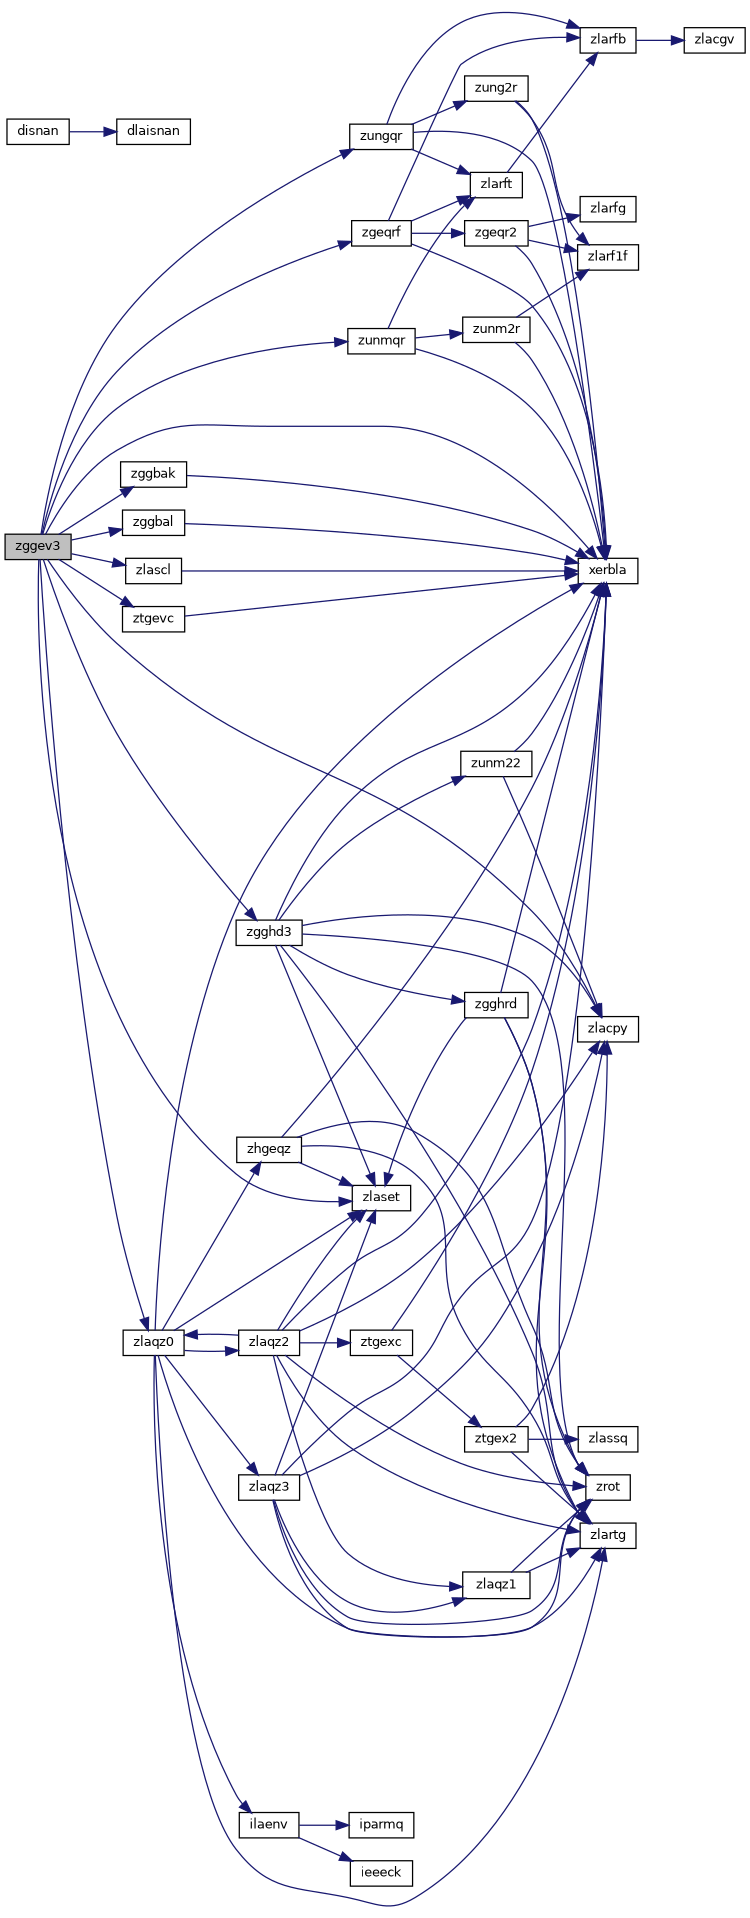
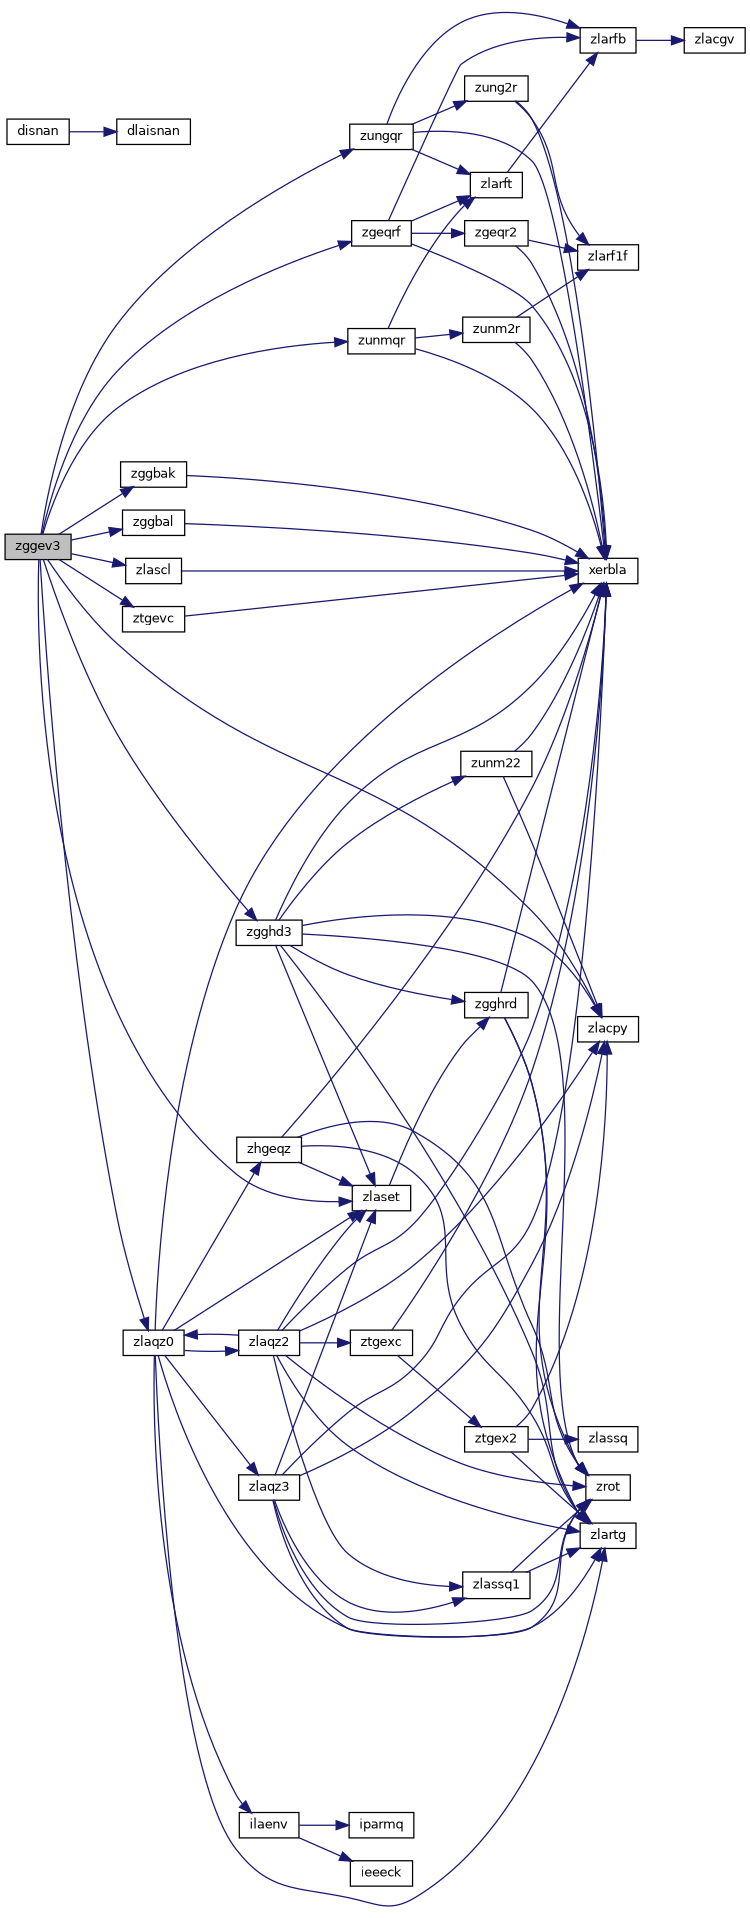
(608, 209) -> none
(315, 426) -> none
(421, 1092) -> (427, 1102)
(496, 1585) -> (496, 1585)
